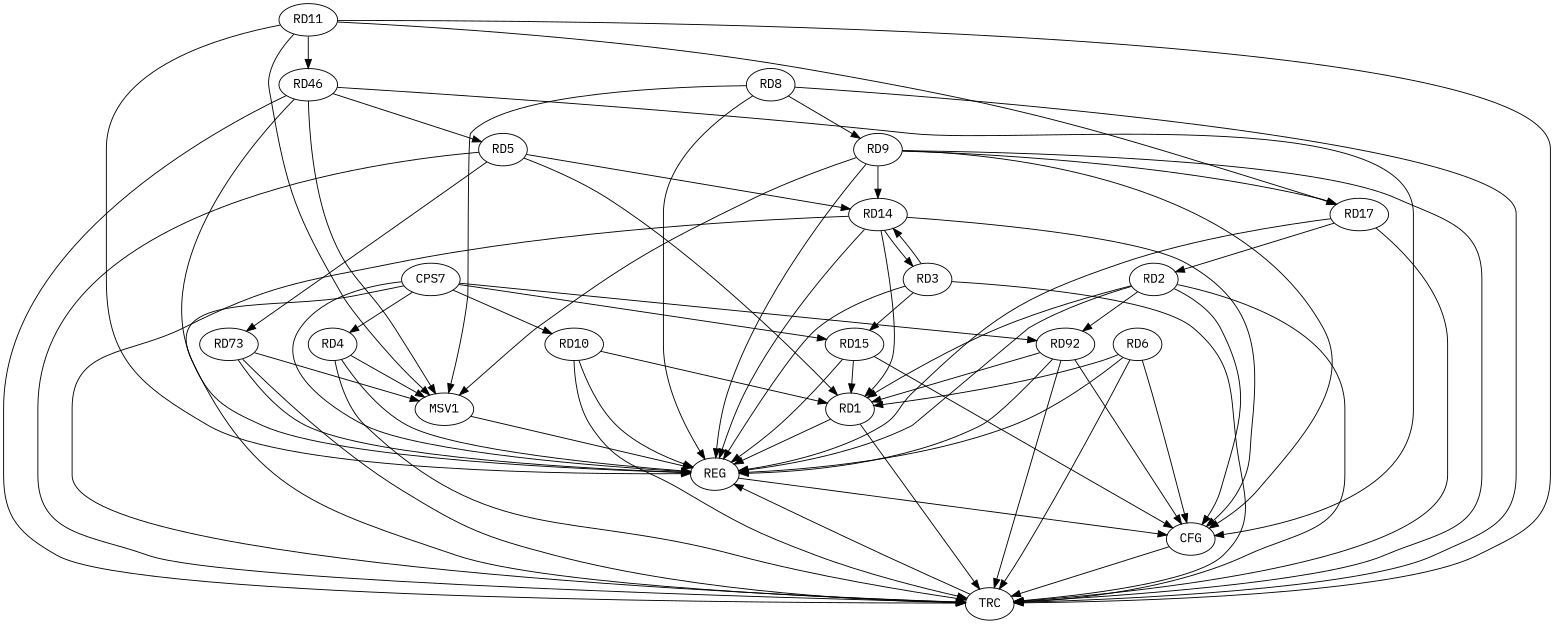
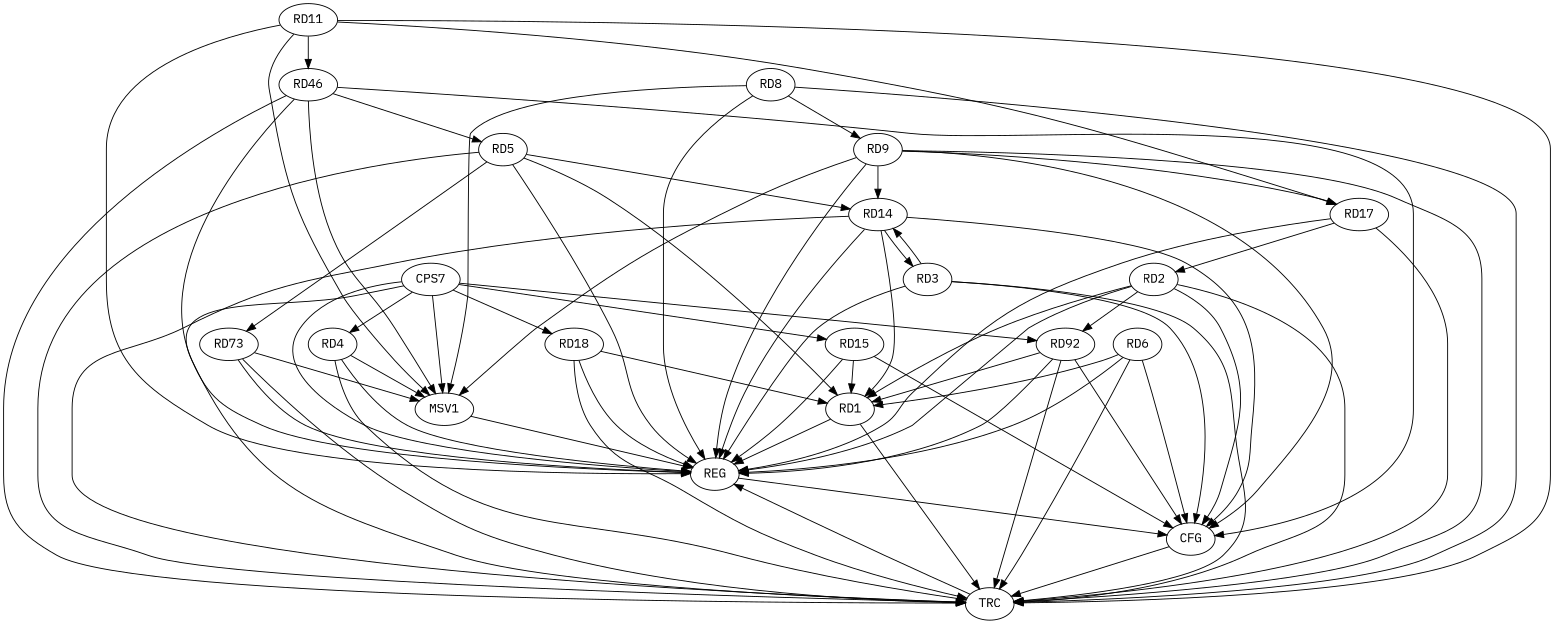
(899, 305) -> (1157, 319)
none -> (603, 313)
none -> (437, 340)
(574, 344) -> (574, 344)
